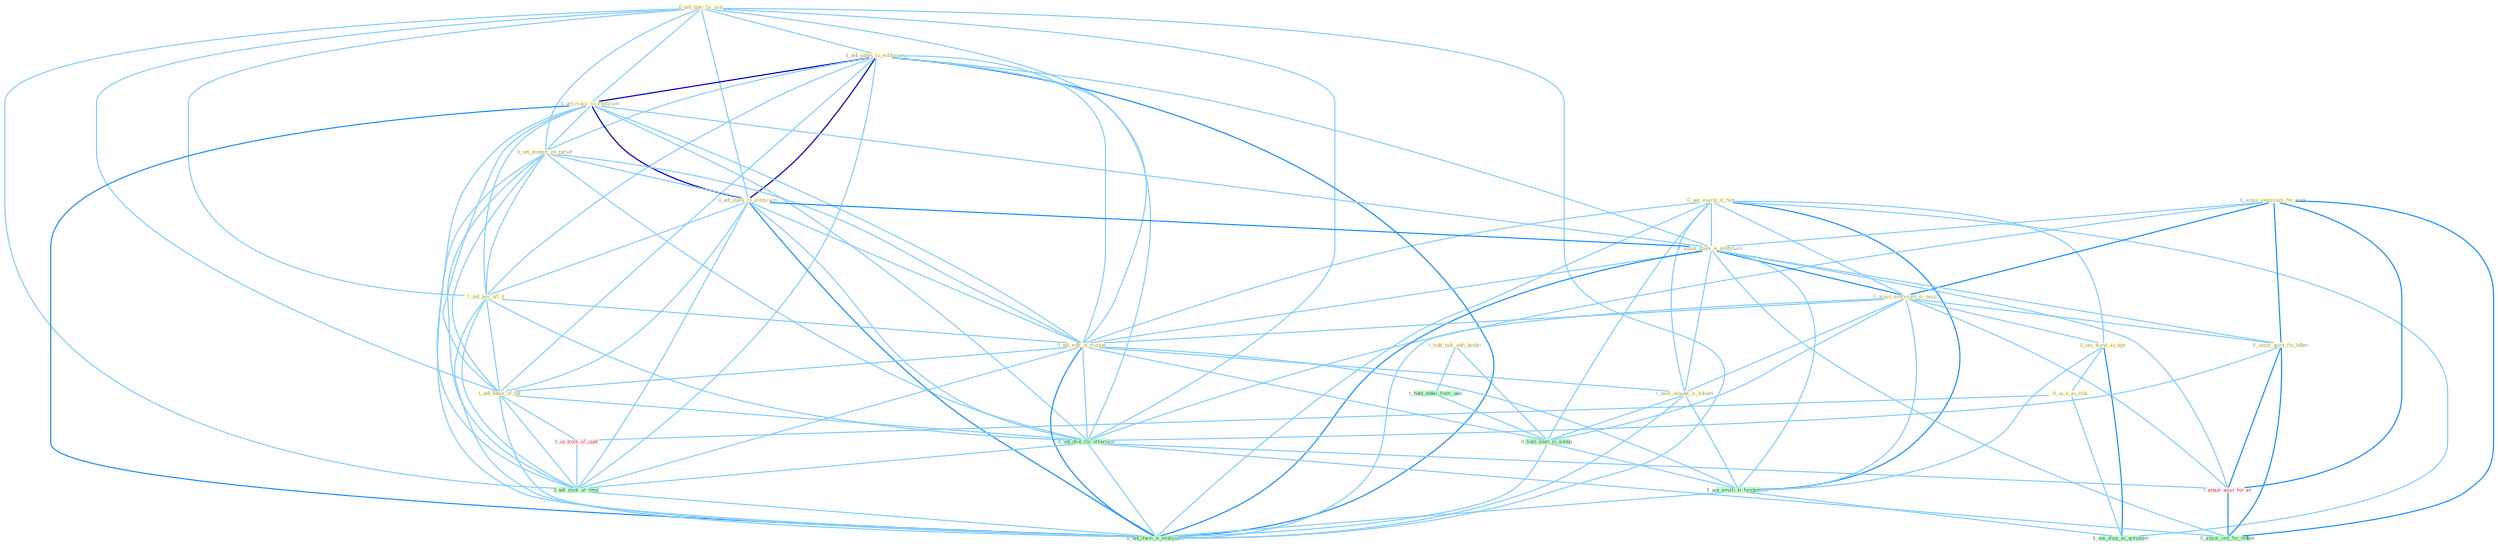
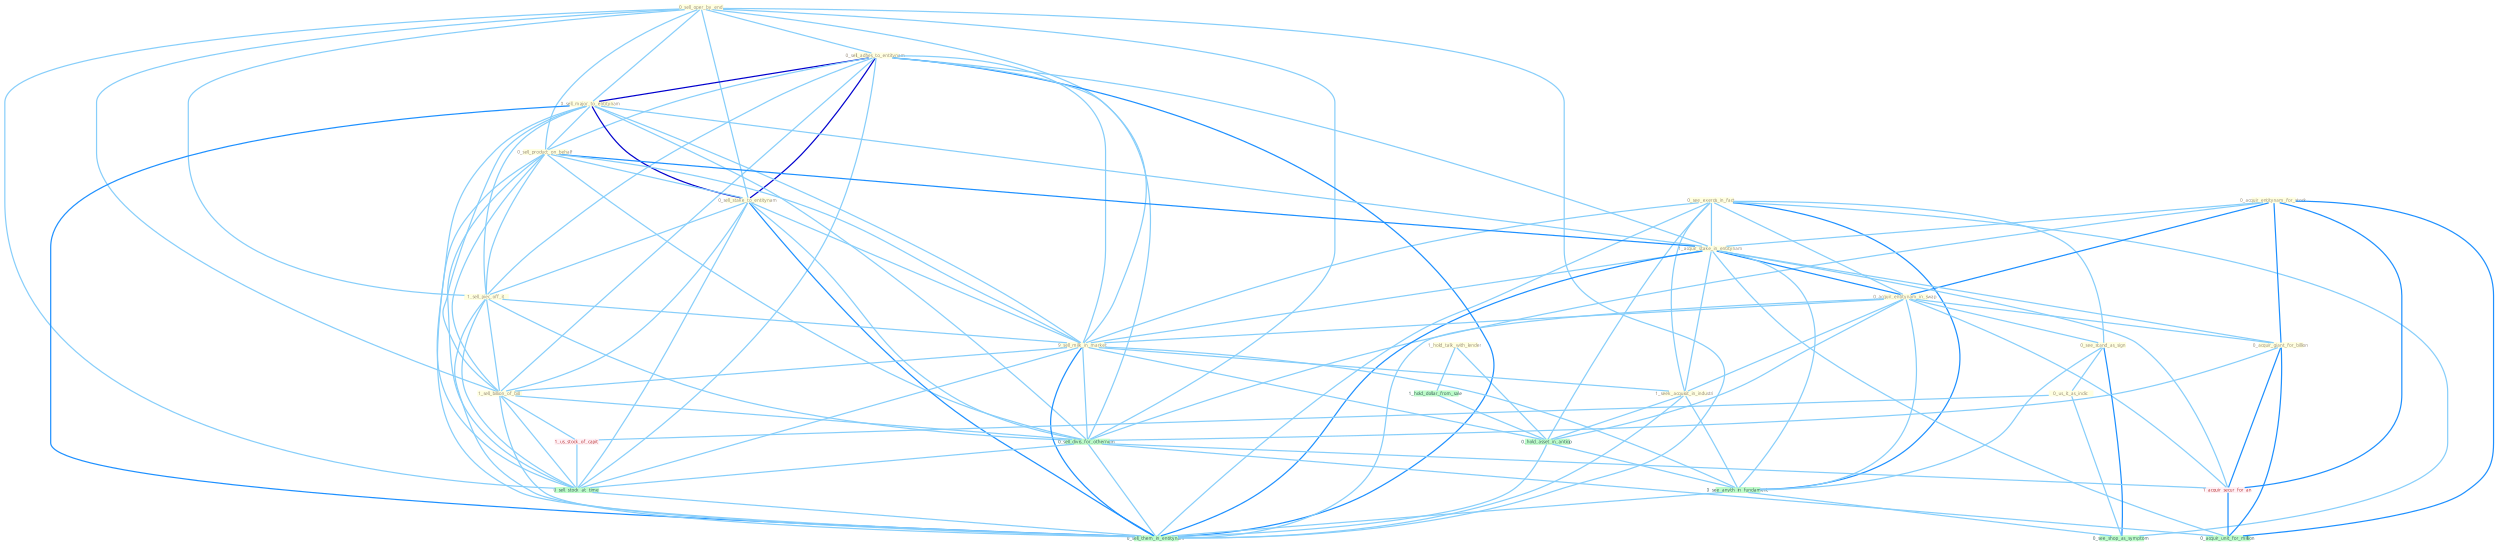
(1230, 224) -> (1127, 202)
(1083, 345) -> (1083, 345)
